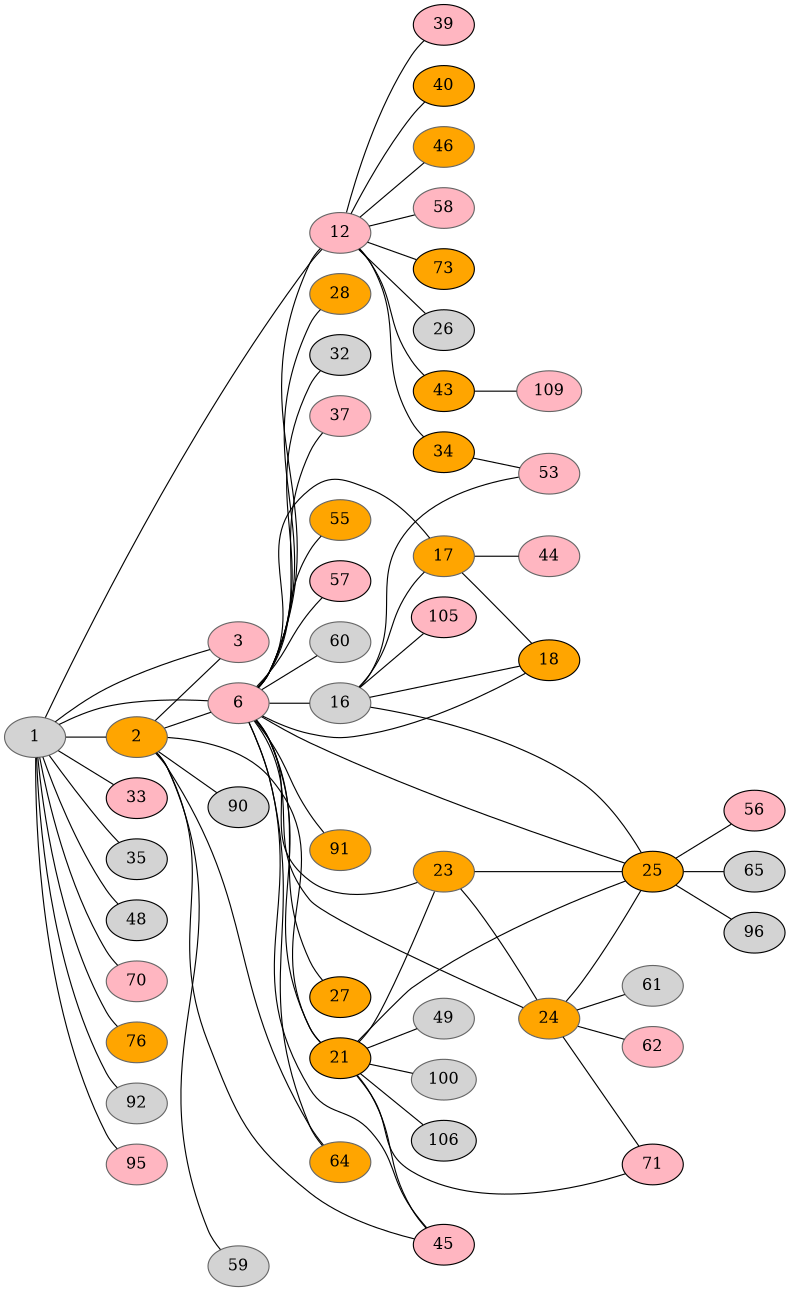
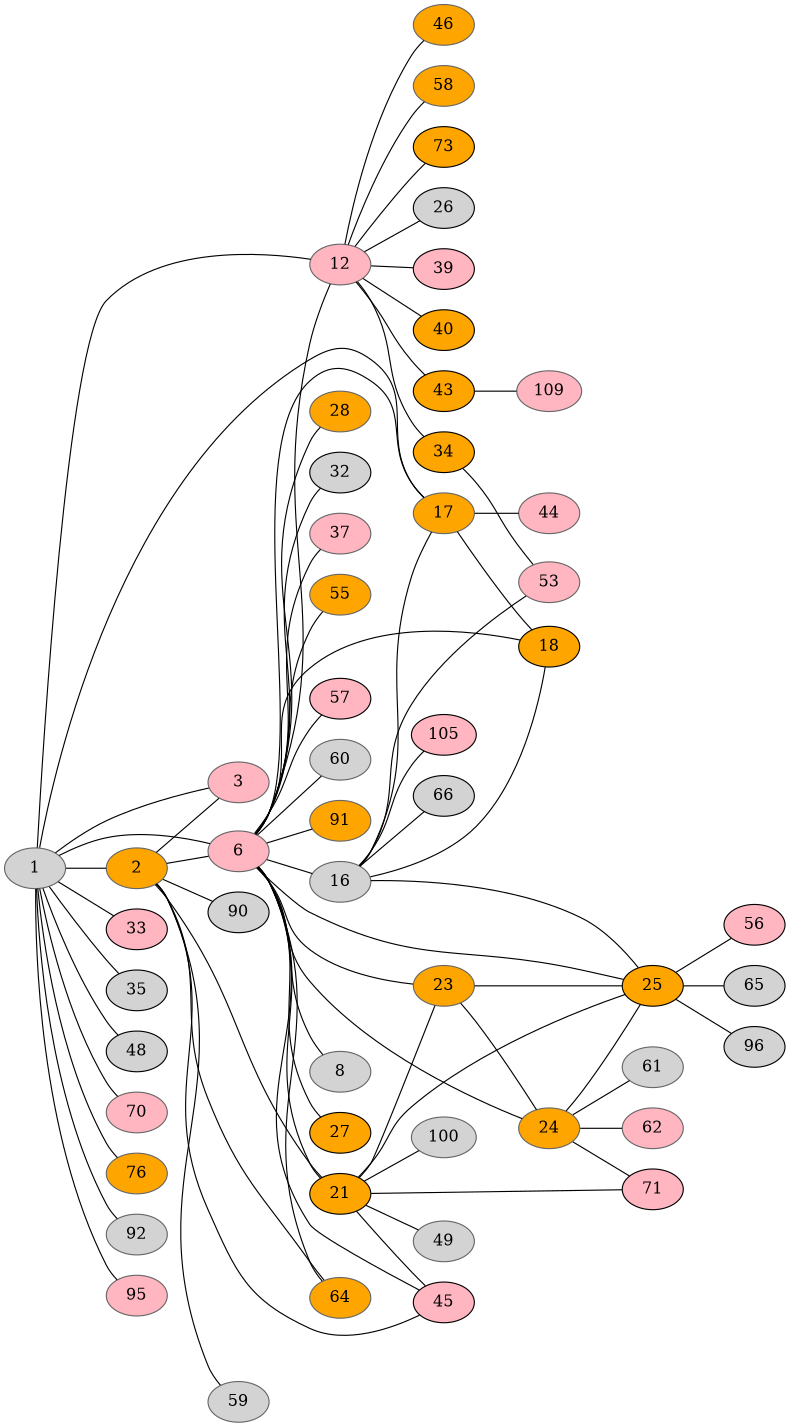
(444, 208) -> (444, 86)
none -> (184, 482)
none -> (444, 796)
none -> (340, 1072)
(444, 1141) -> none
